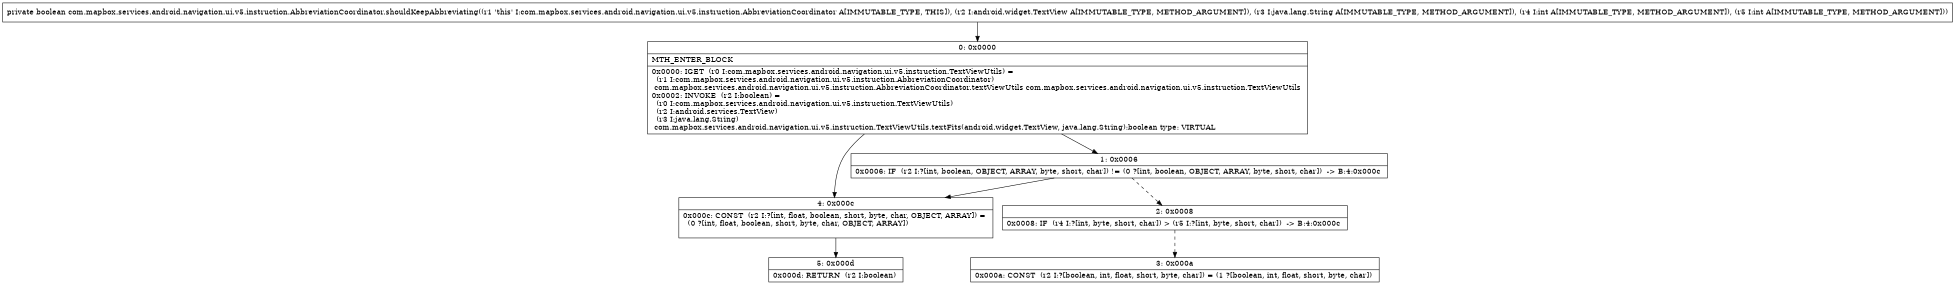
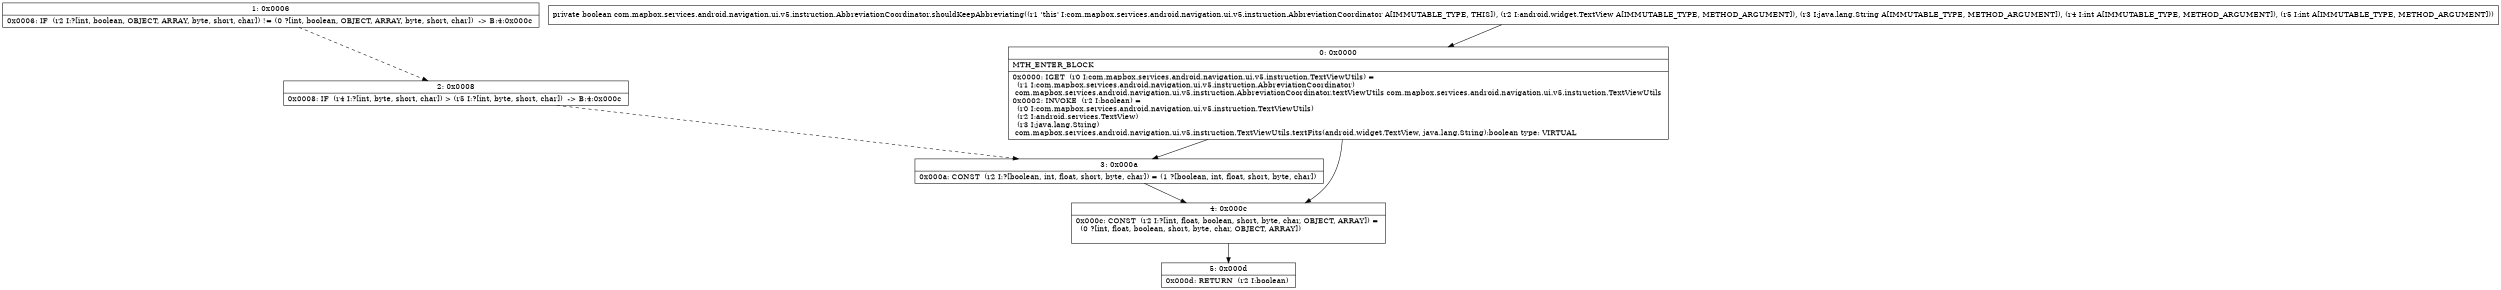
(1077, 142) -> (1183, 148)
(1002, 187) -> (1163, 192)
